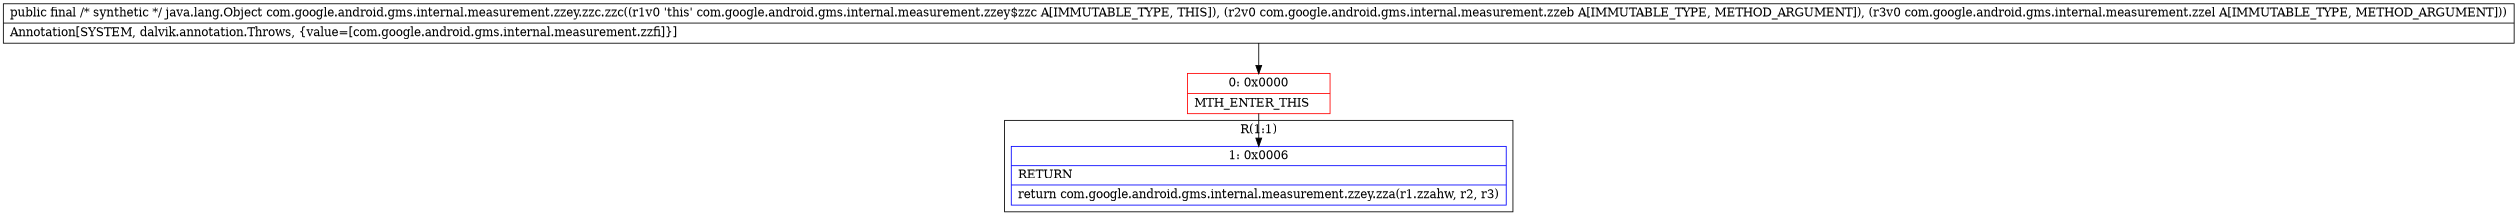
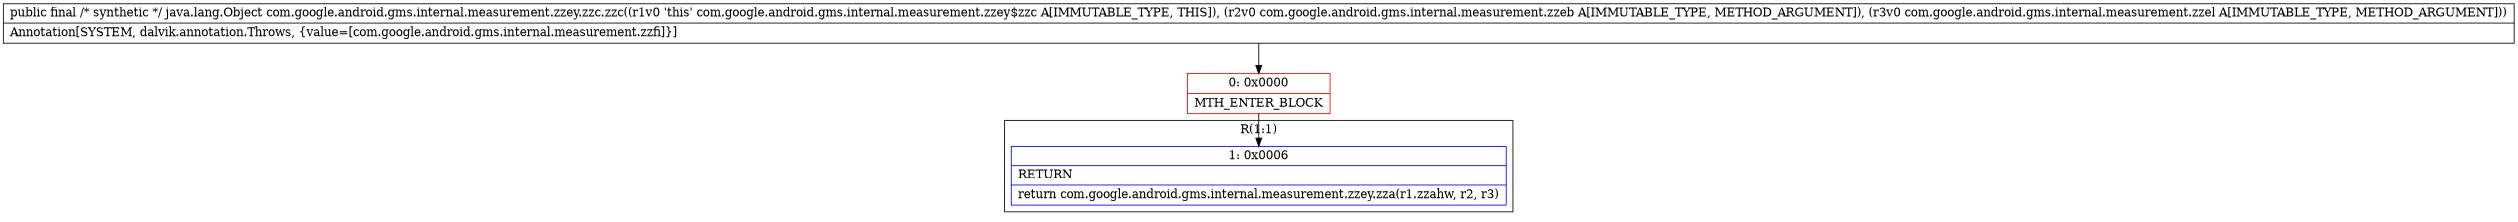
(1252, 103) -> (1259, 103)
